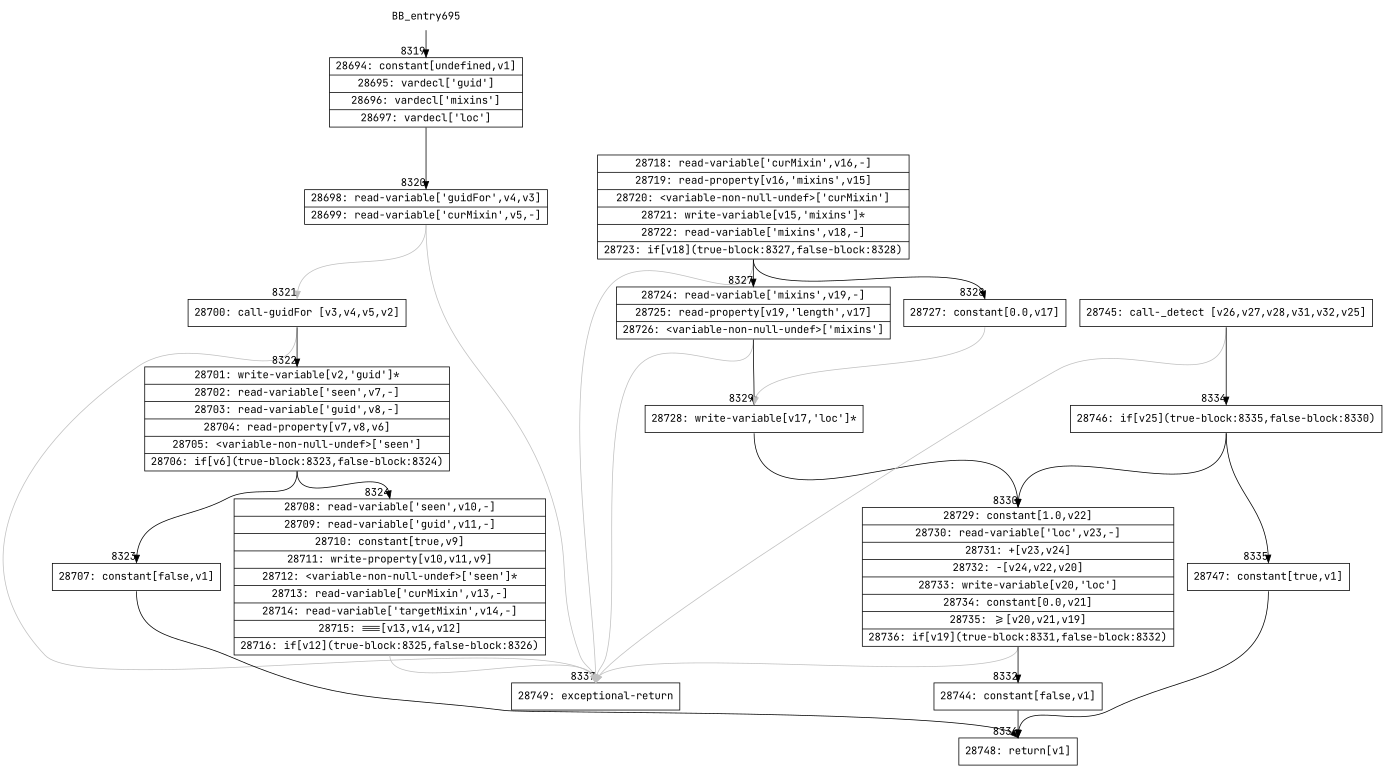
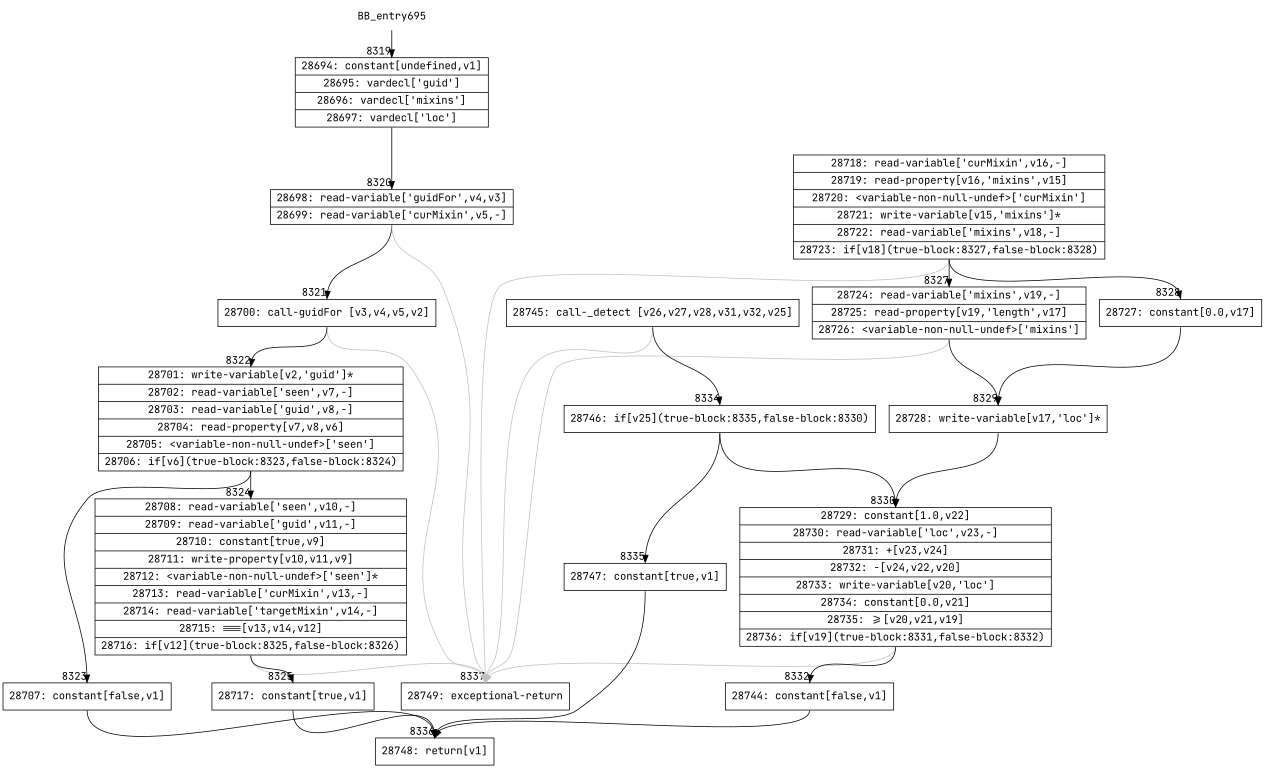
(365, 262) -> (363, 260)
(873, 366) -> (1093, 366)
none -> (293, 696)
